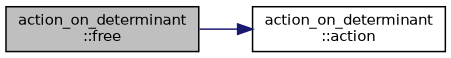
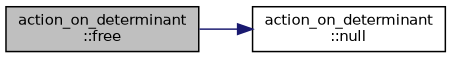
(349, 29) -> (349, 29)
